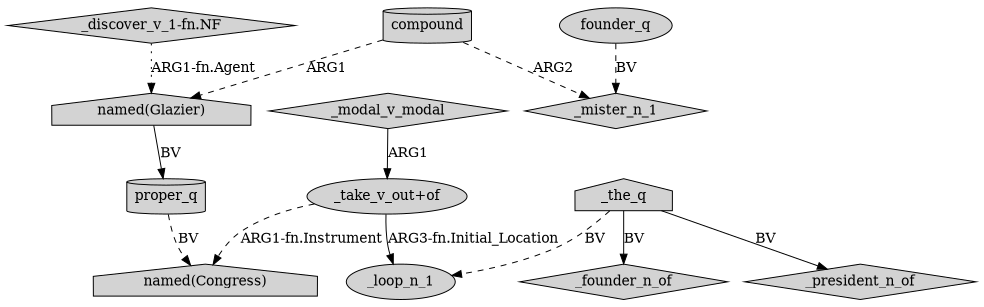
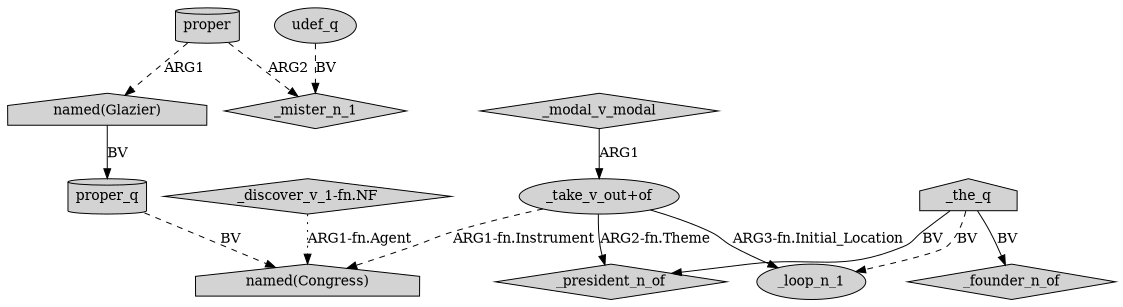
(427, 26) -> (207, 26)
(616, 26) -> (315, 26)
(151, 63) -> (308, 234)
none -> (599, 235)
